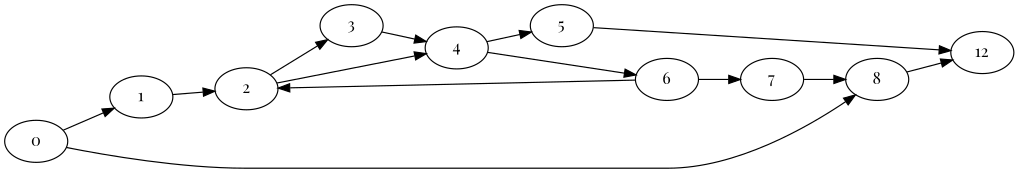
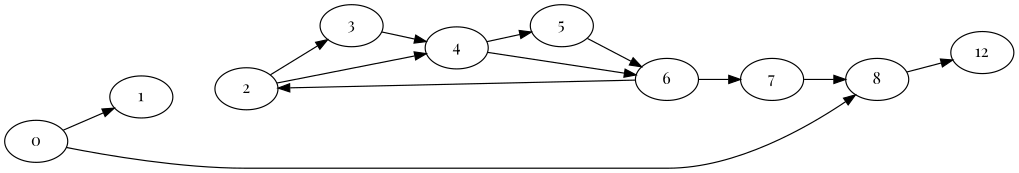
(766, 39) -> (609, 50)
(188, 93) -> none
